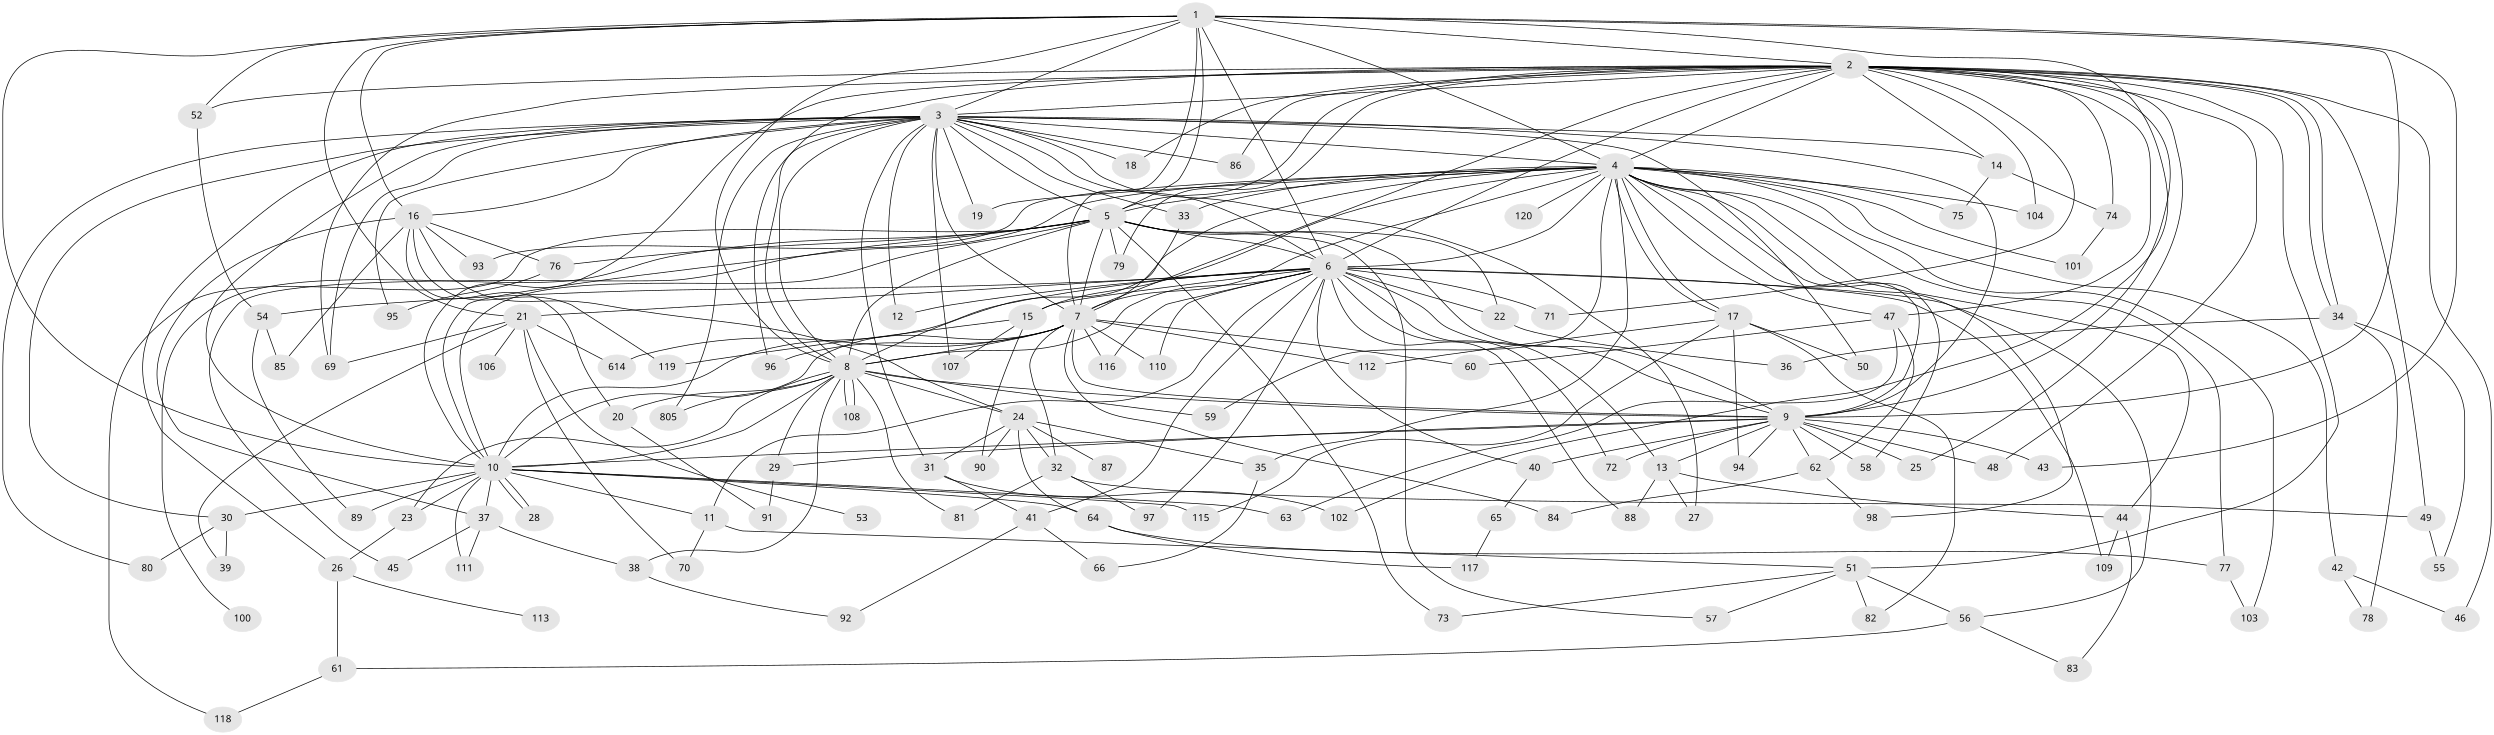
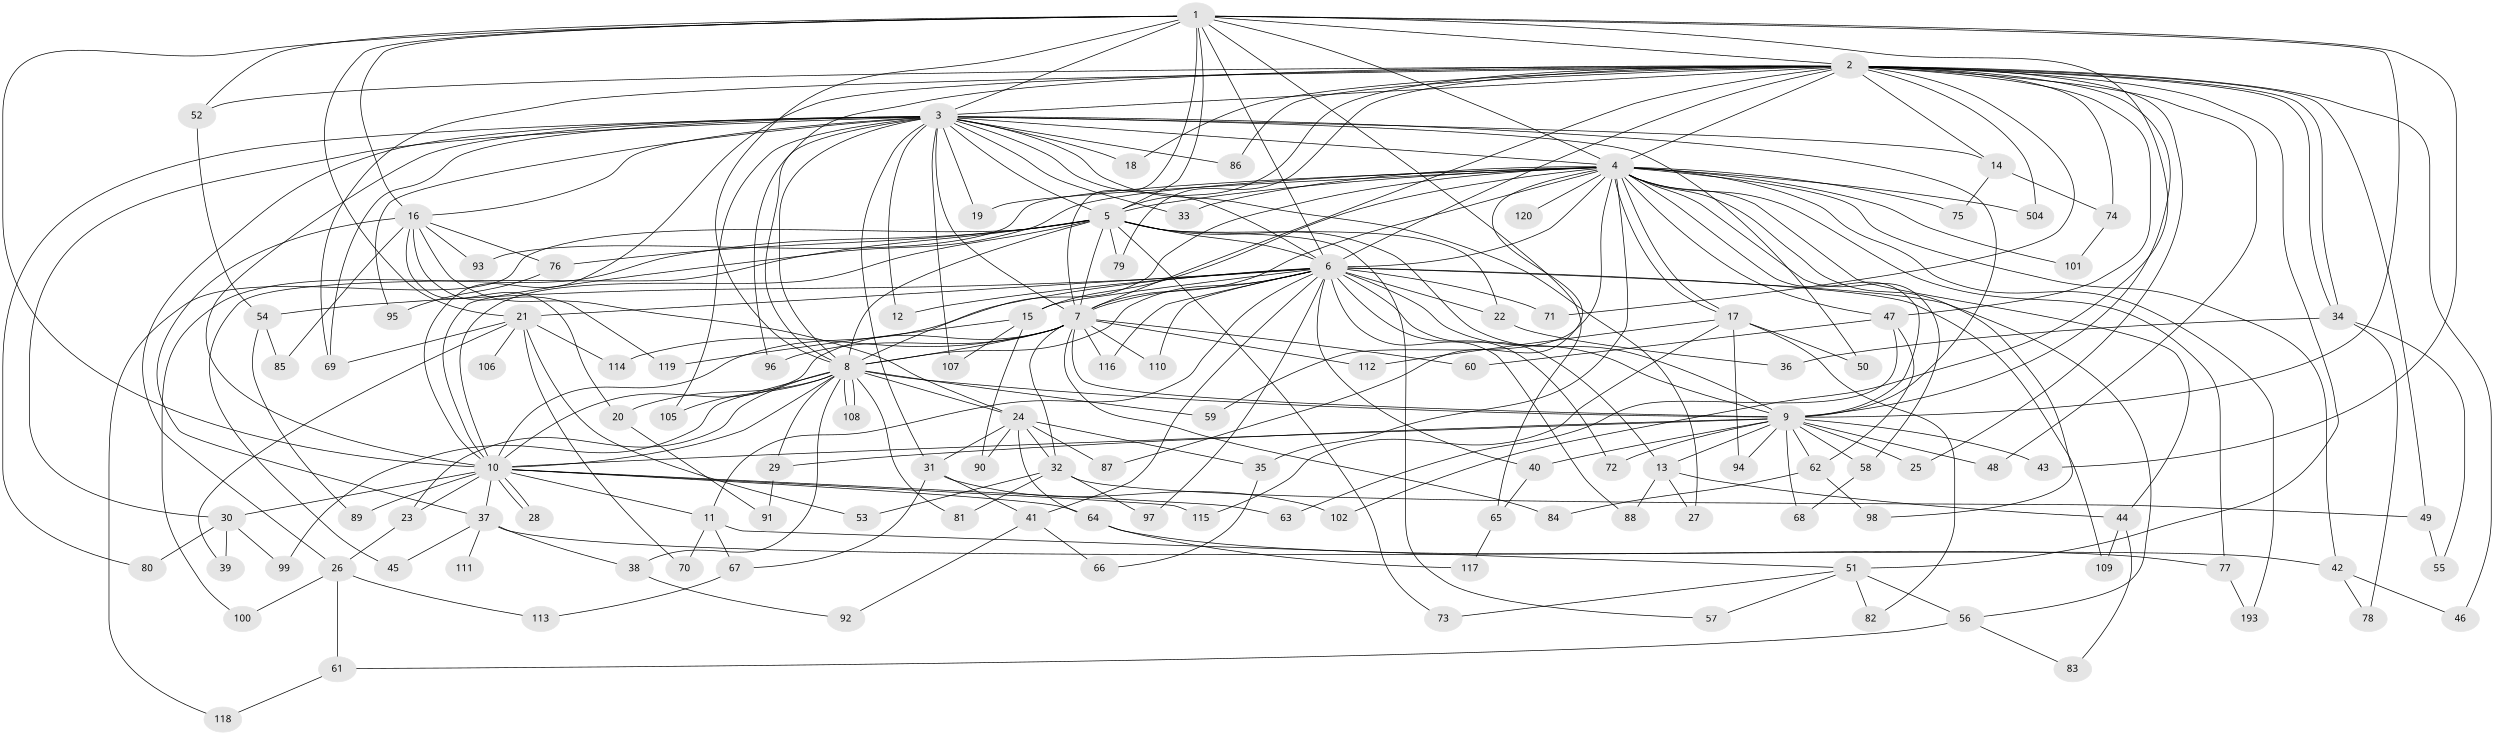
(2035, 217) -> (2035, 217)
none -> (1487, 225)
(1145, 279) -> (1202, 289)
(617, 367) -> (617, 367)
none -> (1411, 371)
(669, 418) -> (669, 418)
none -> (936, 499)
(457, 515) -> none
none -> (1800, 518)
none -> (1317, 554)
none -> (284, 569)
none -> (735, 569)
none -> (290, 594)
(2250, 619) -> (2250, 619)
